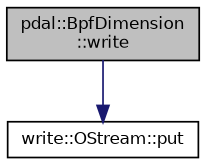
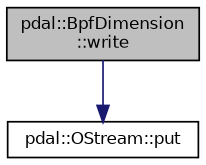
(103, 140) -> (103, 140)
